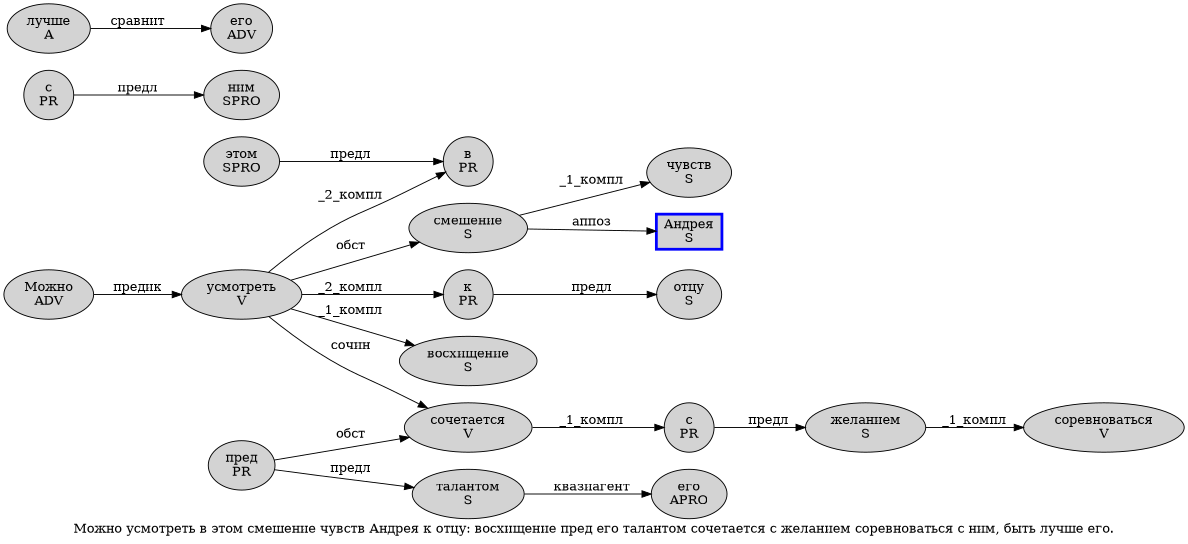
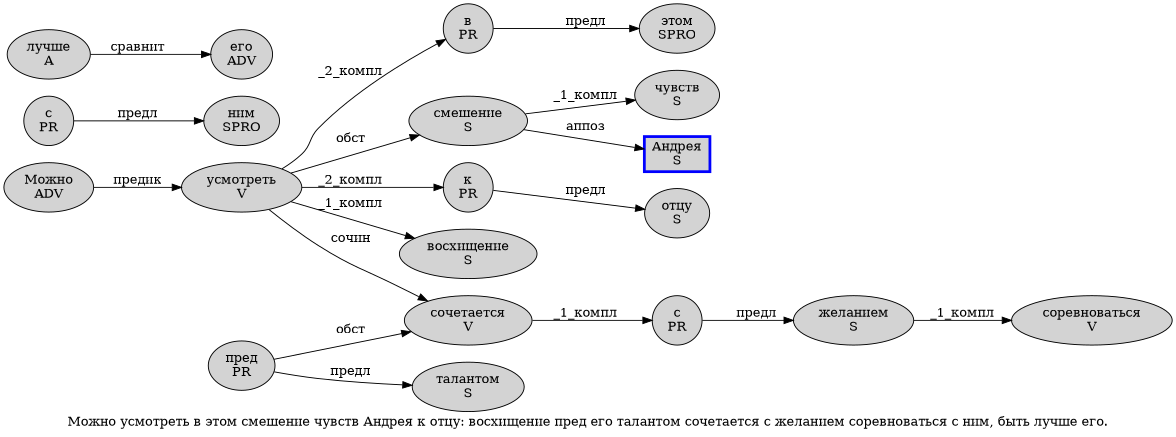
(357, 162) -> (561, 29)
(689, 494) -> none
